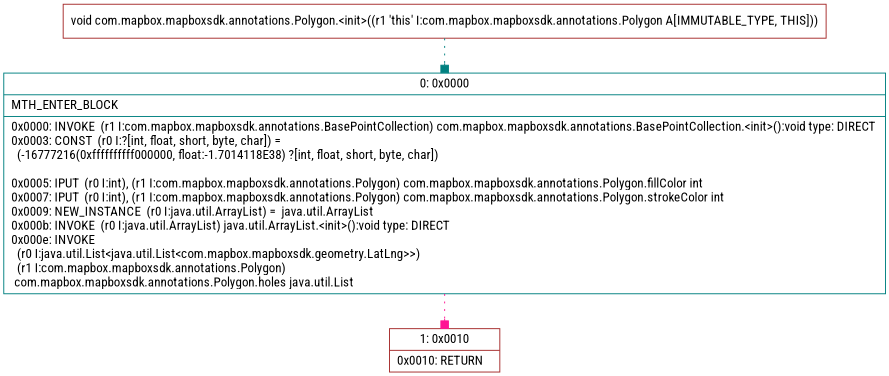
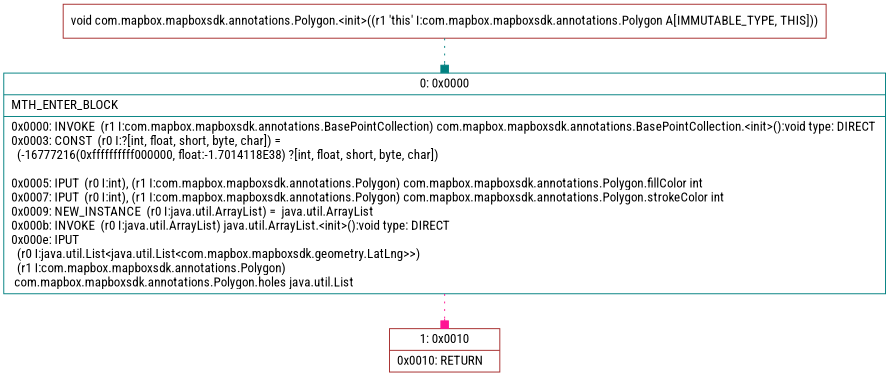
(56, 240) -> (48, 240)
